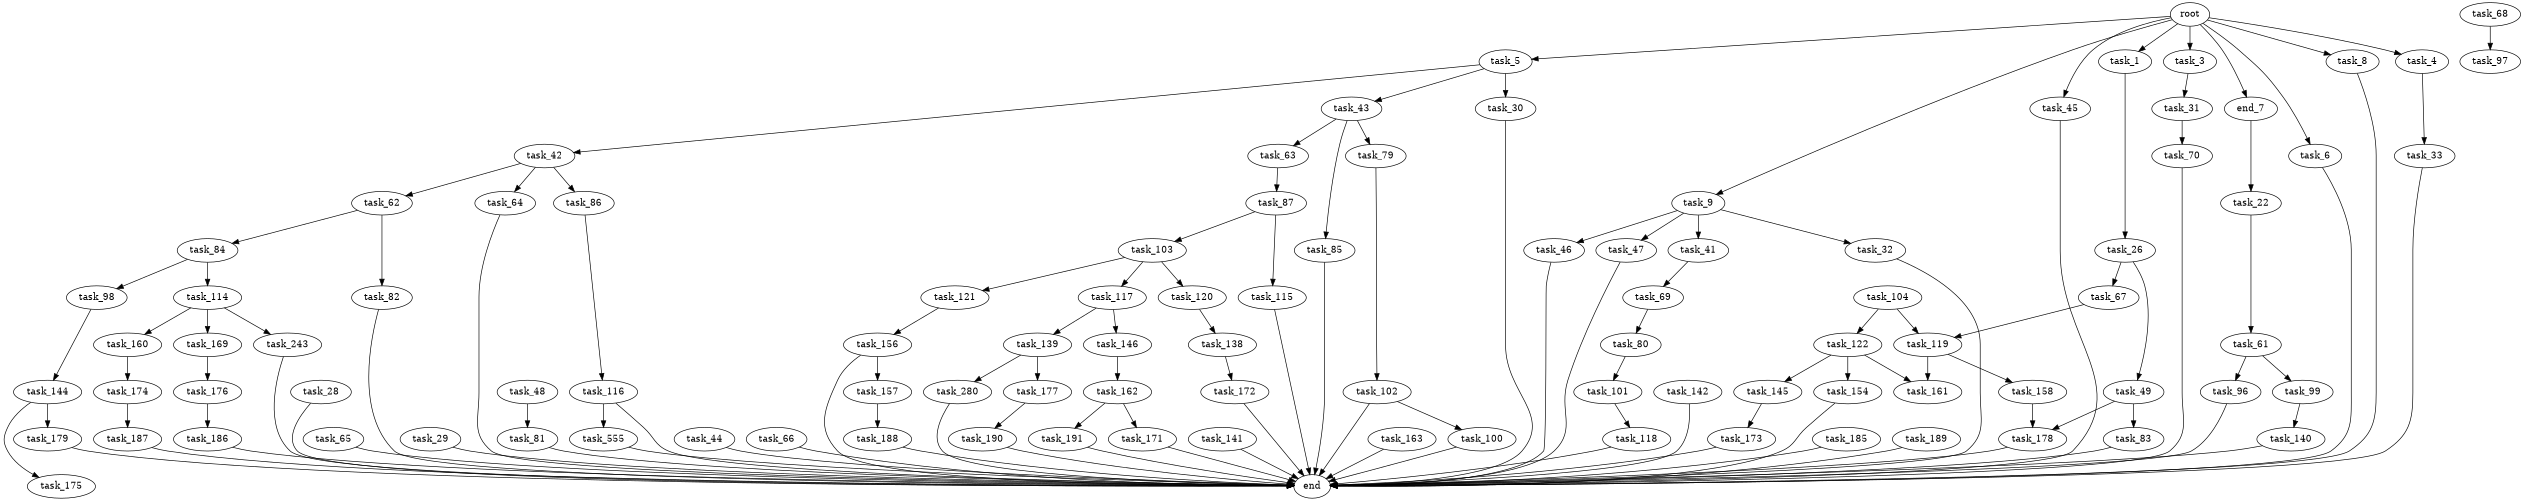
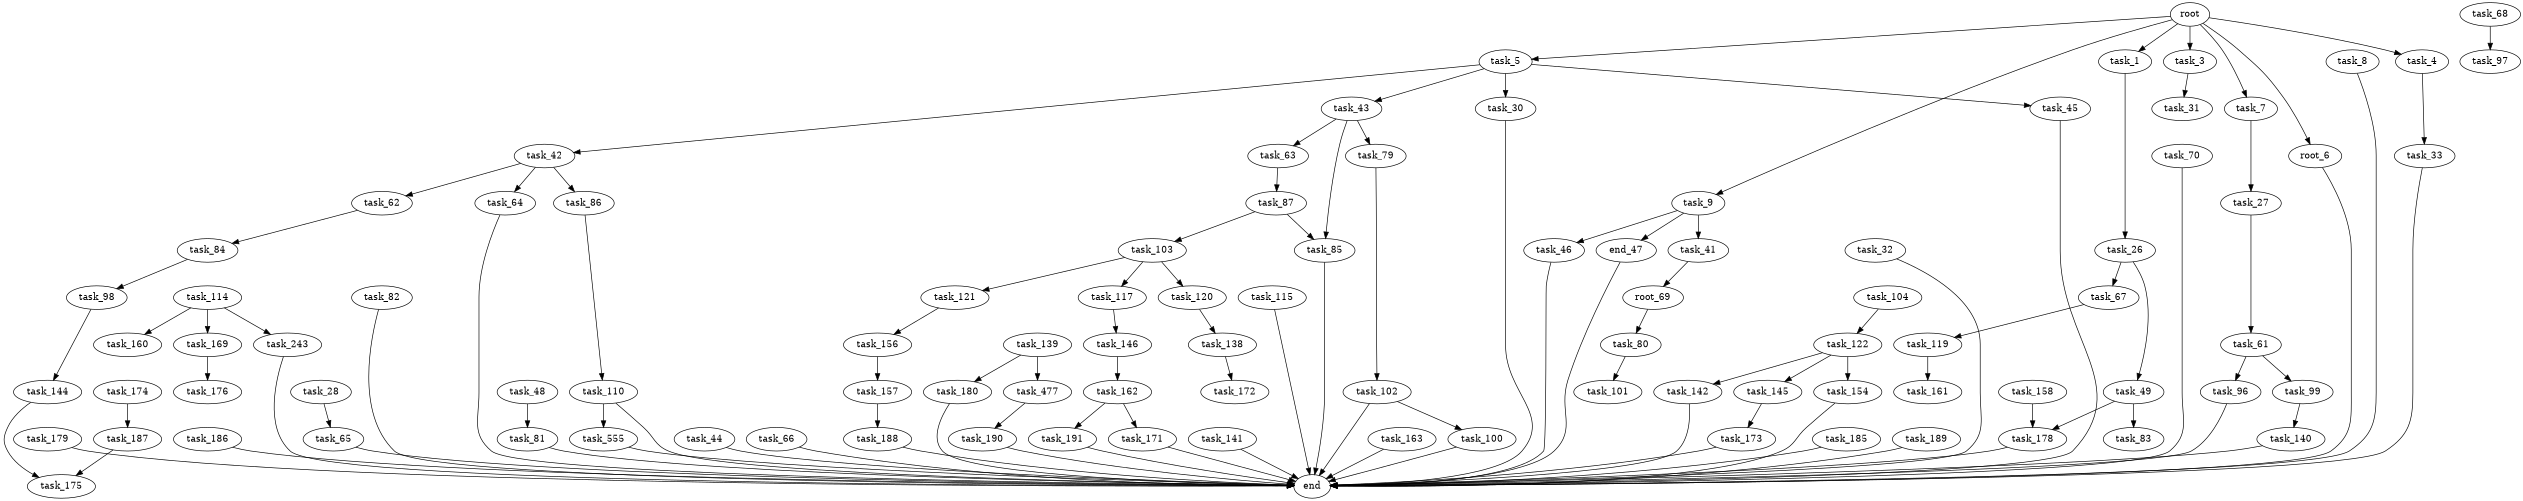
(2266, 36) -> none
(2099, 45) -> (1778, 85)
(2251, 109) -> (2251, 109)
(2182, 129) -> none
(2315, 156) -> (2315, 156)
(2251, 203) -> (2251, 203)
(1782, 226) -> none
(382, 247) -> none
(1274, 247) -> (1298, 225)
(1626, 250) -> (1626, 250)
(208, 271) -> none
(1653, 298) -> (1653, 298)
(1078, 319) -> none
(1906, 319) -> none
(128, 365) -> none
(1976, 366) -> none
(1885, 367) -> (1771, 367)
(604, 392) -> (604, 392)
(958, 392) -> (958, 392)
(1038, 392) -> (1038, 392)
(48, 412) -> none
(208, 412) -> none
(1272, 437) -> none
(430, 439) -> none
(1637, 439) -> none
(1725, 476) -> none
(1005, 479) -> none
(719, 481) -> (97, 461)
(764, 483) -> (326, 412)
